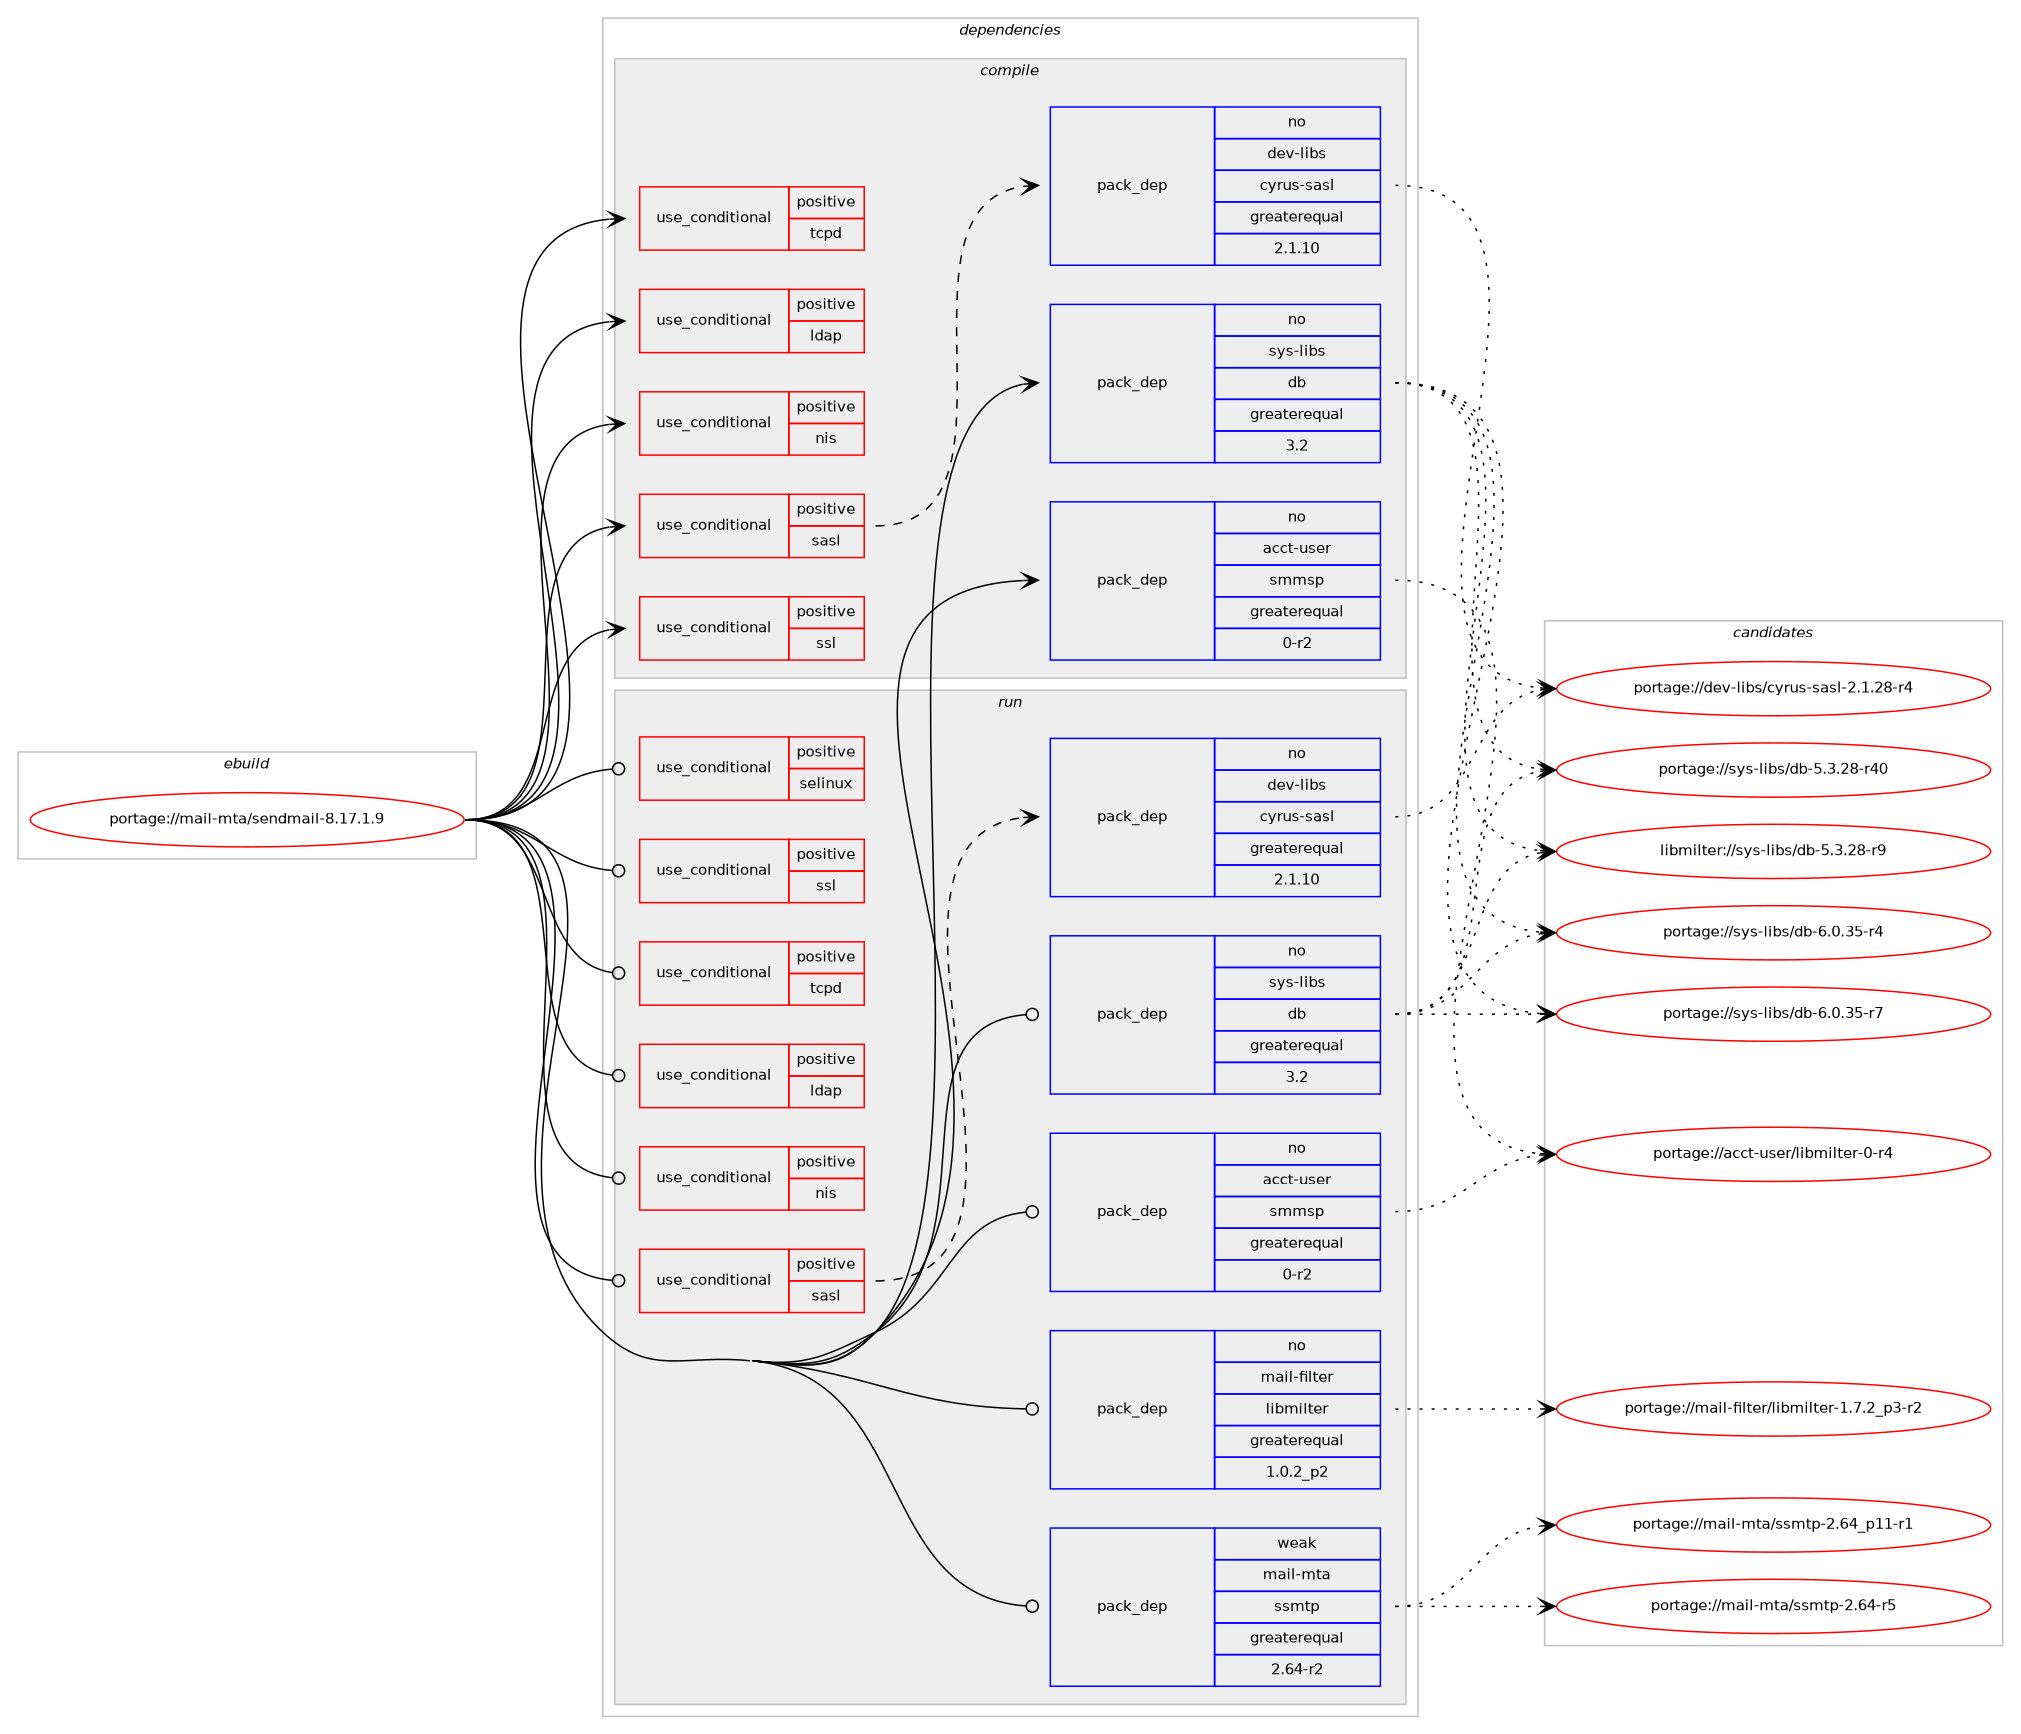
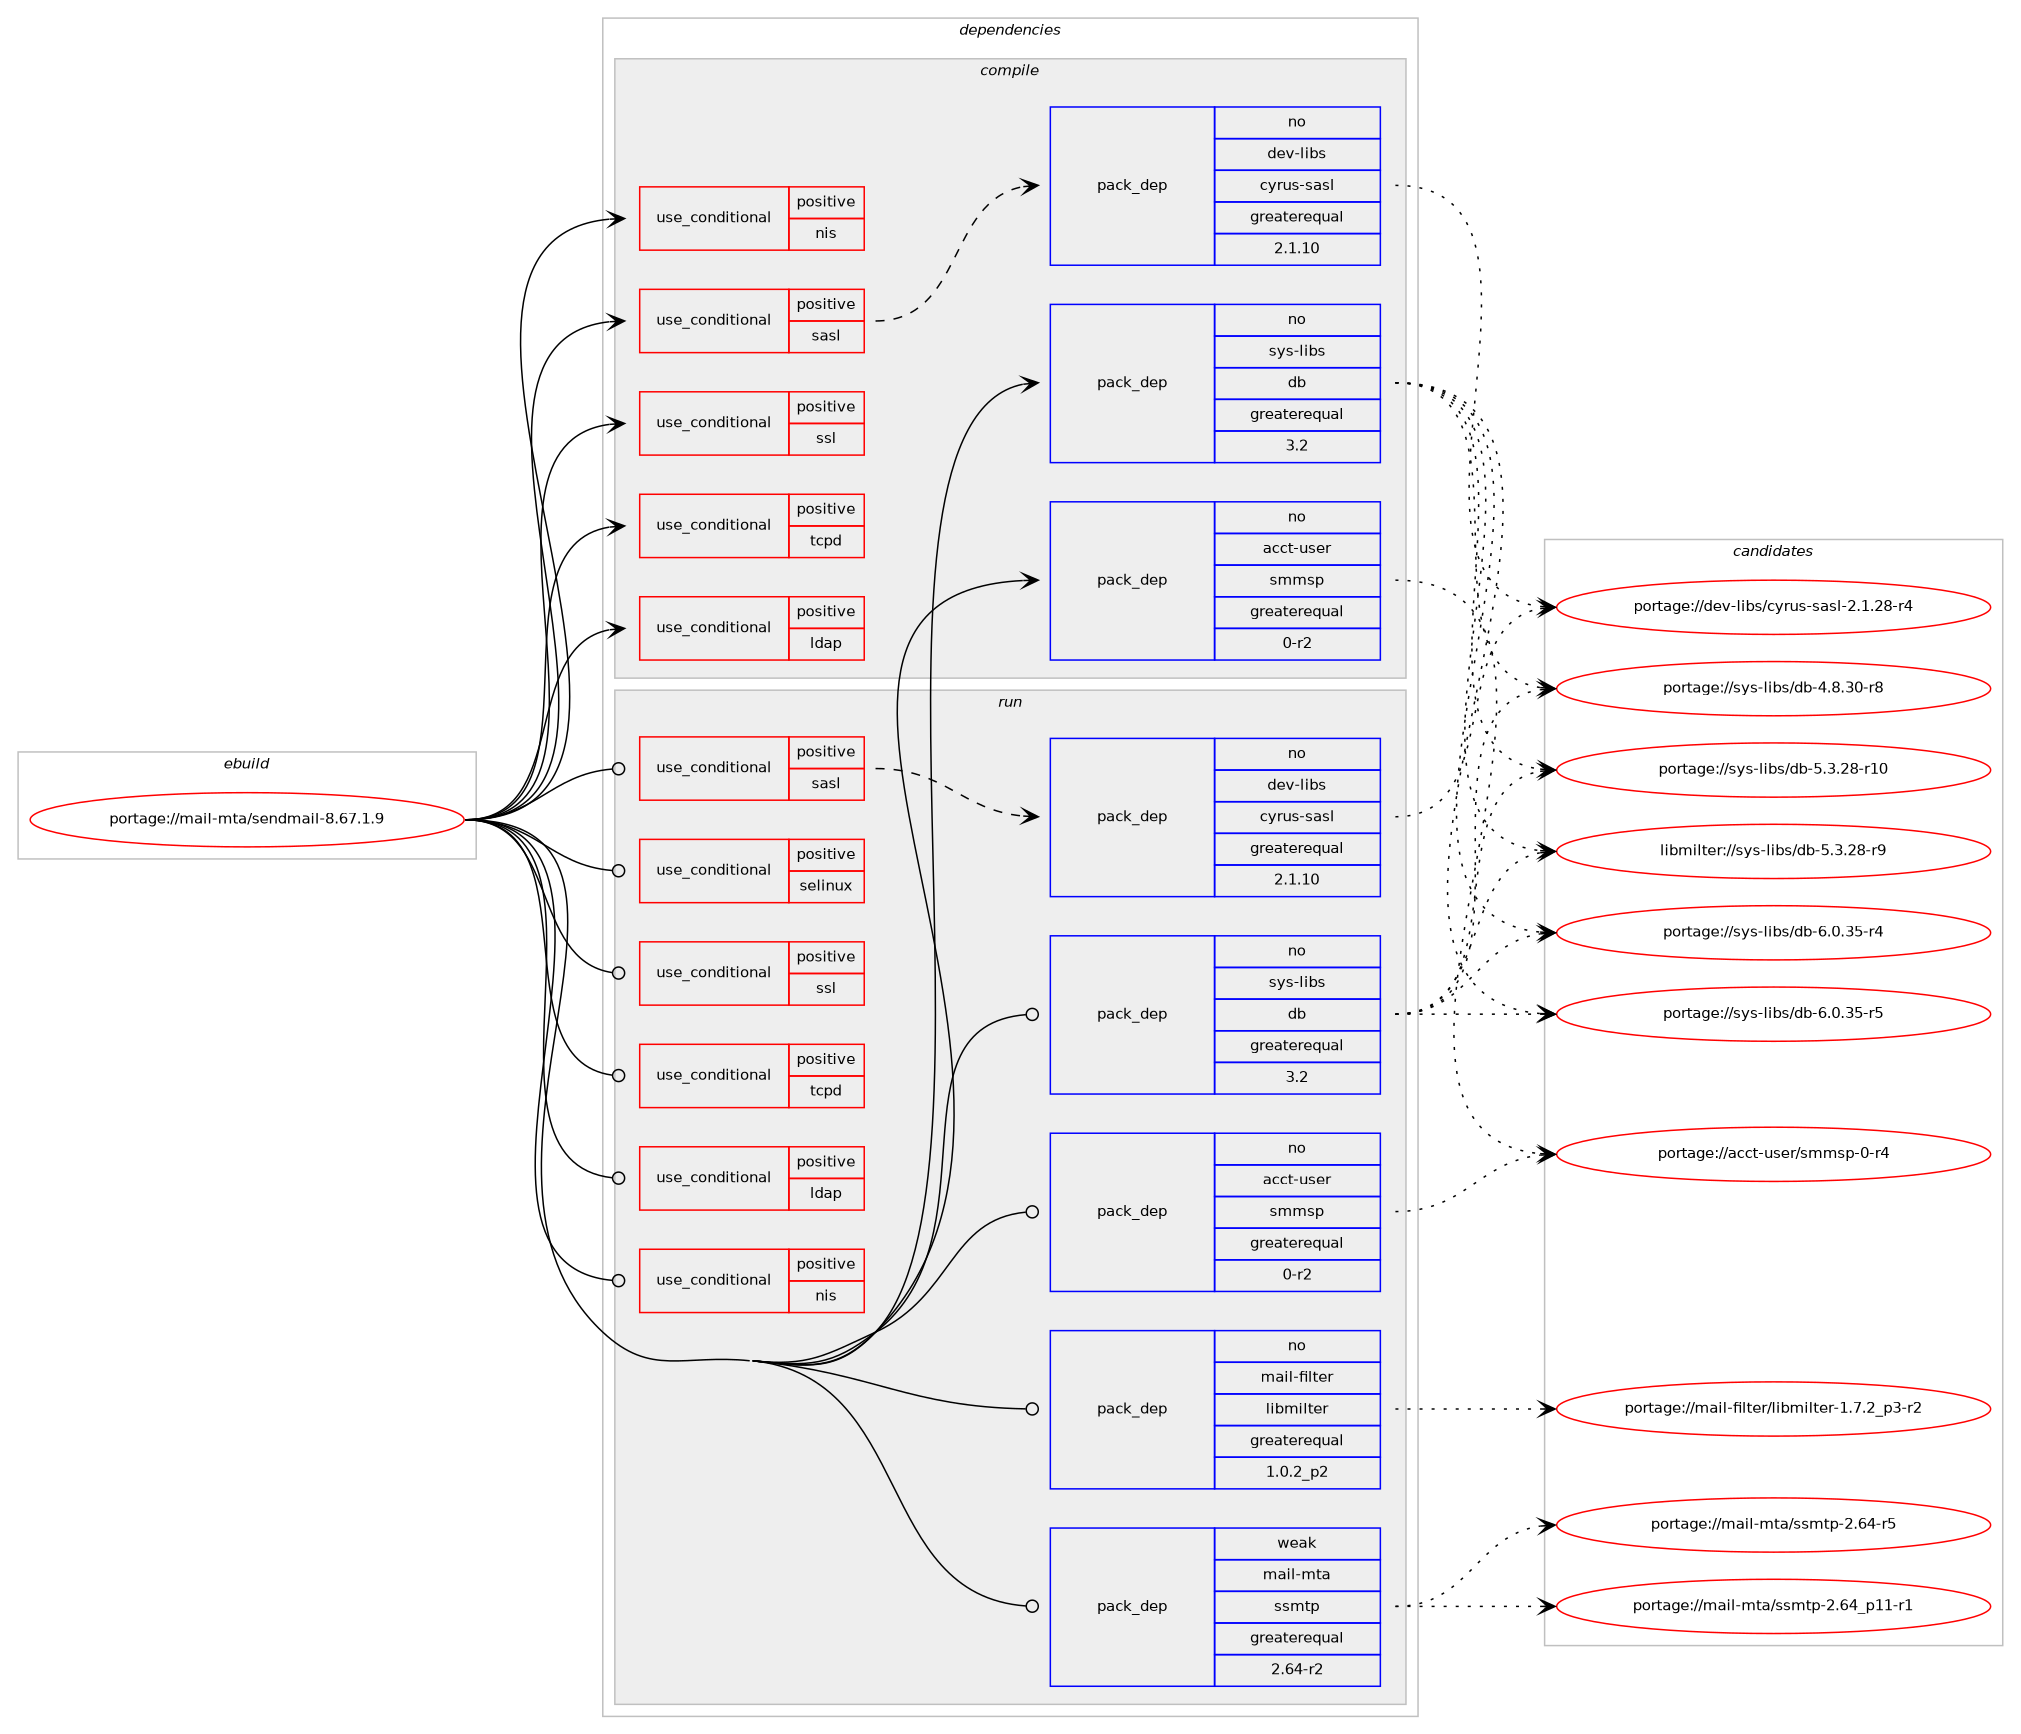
none -> (1774, 689)
(1774, 770) -> (1774, 770)
(247, 820) -> (247, 820)
(1774, 1014) -> (1774, 1014)
(1774, 1154) -> (1774, 1154)
